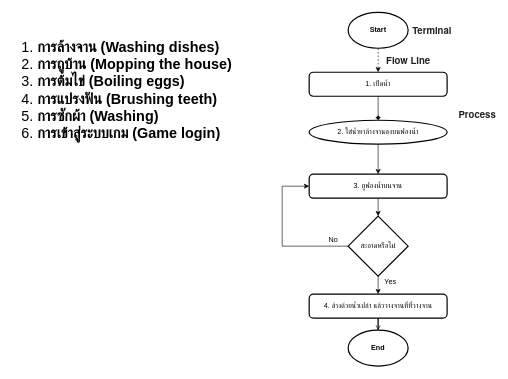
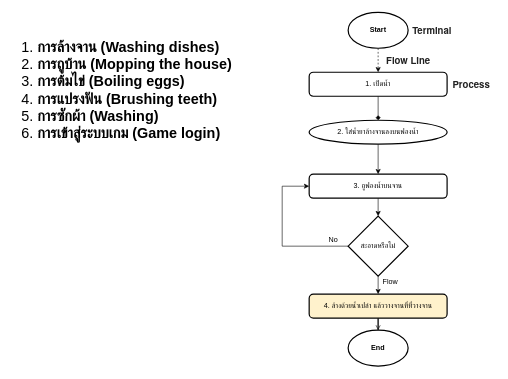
(477, 114) -> (471, 84)
(391, 282) -> (391, 282)
(378, 306) -> (378, 306)
